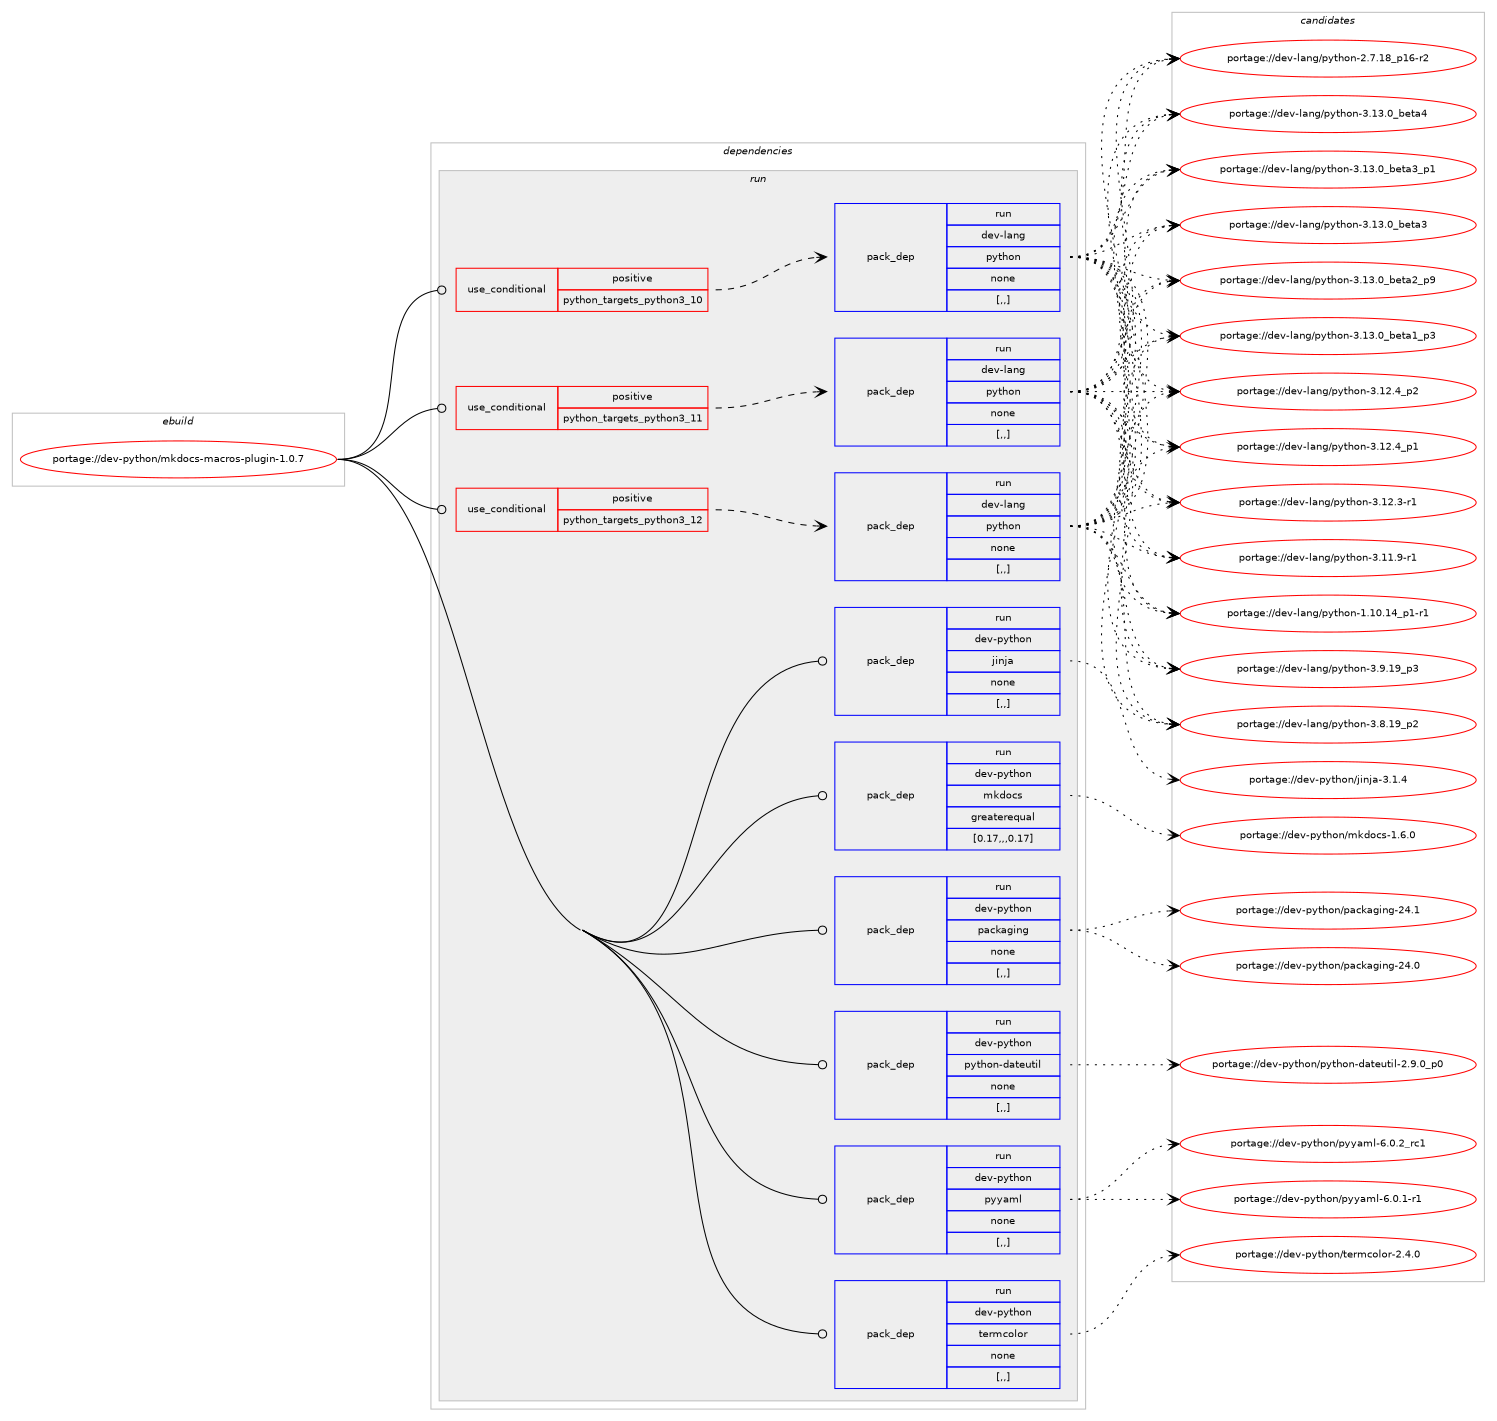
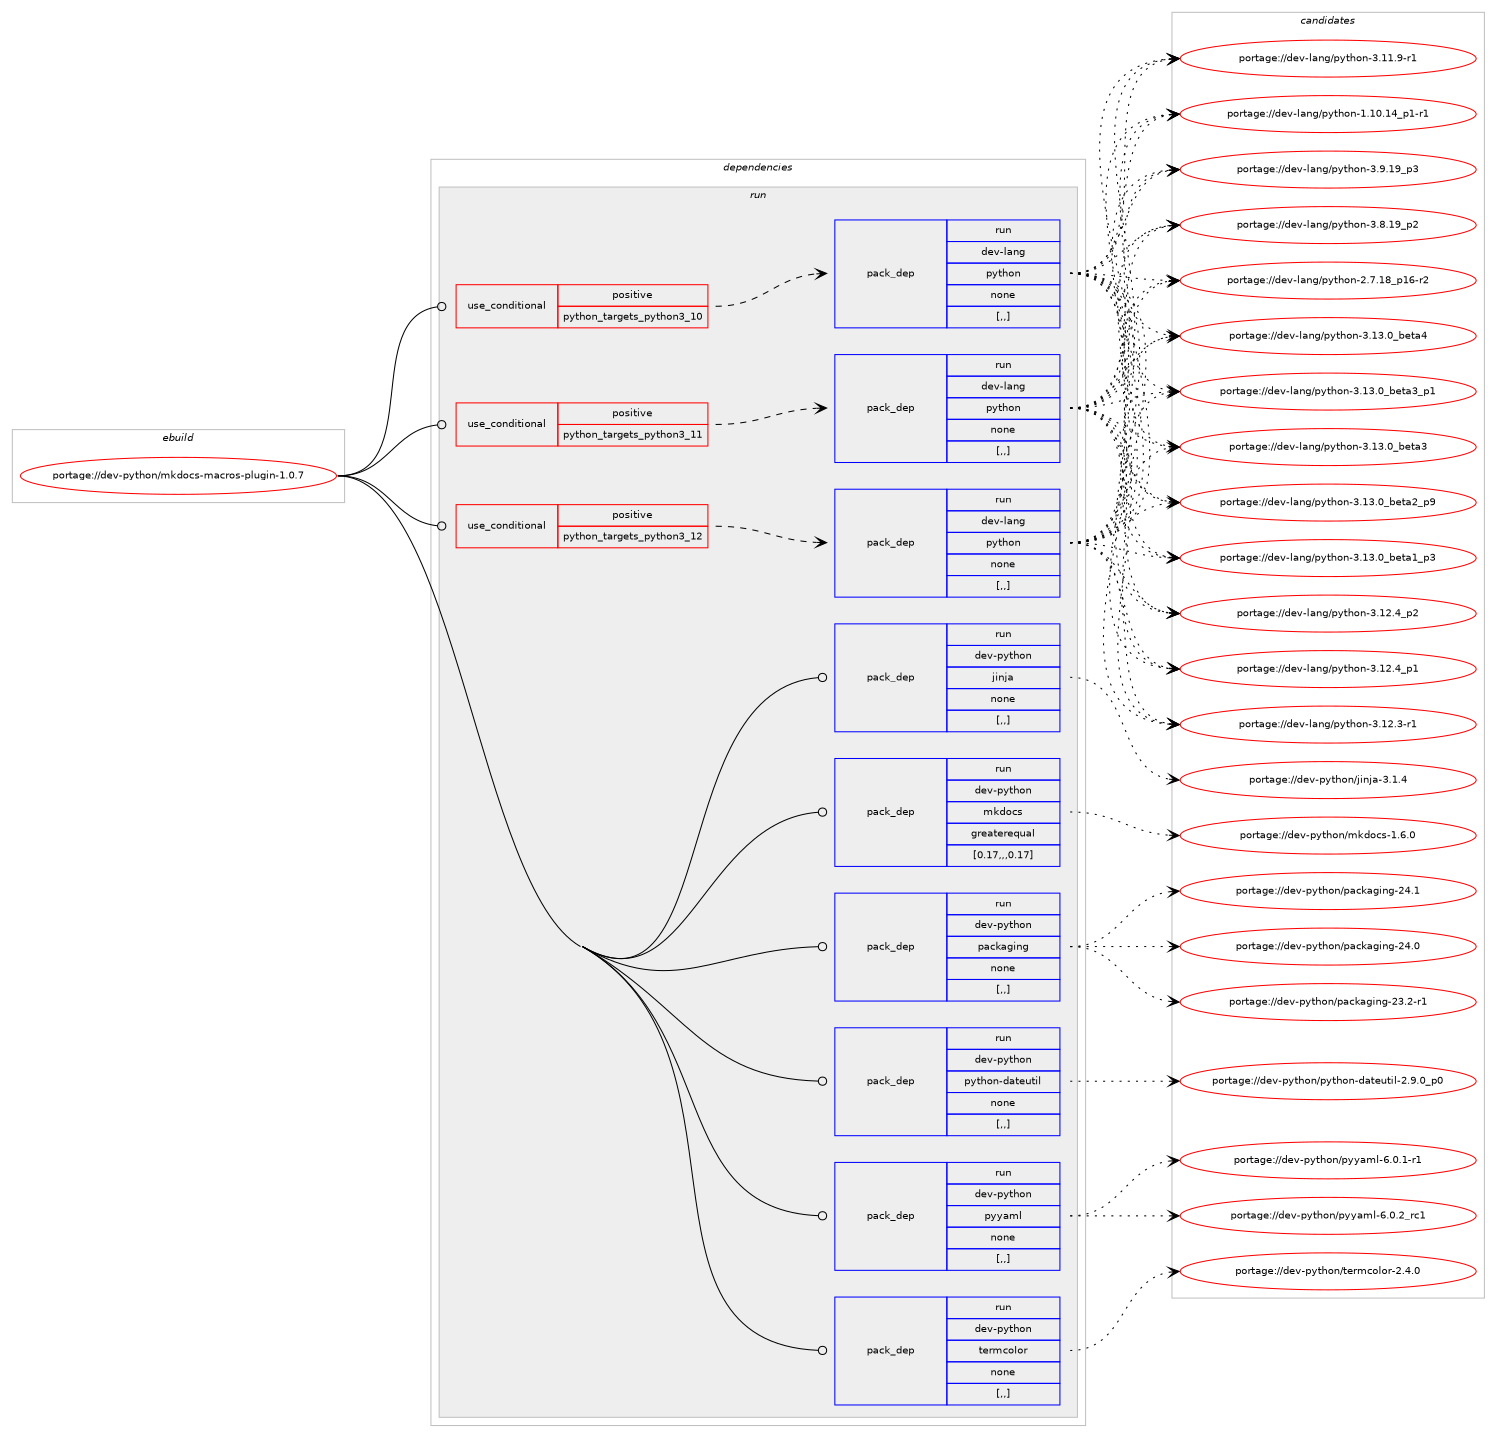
none -> (1328, 1002)
